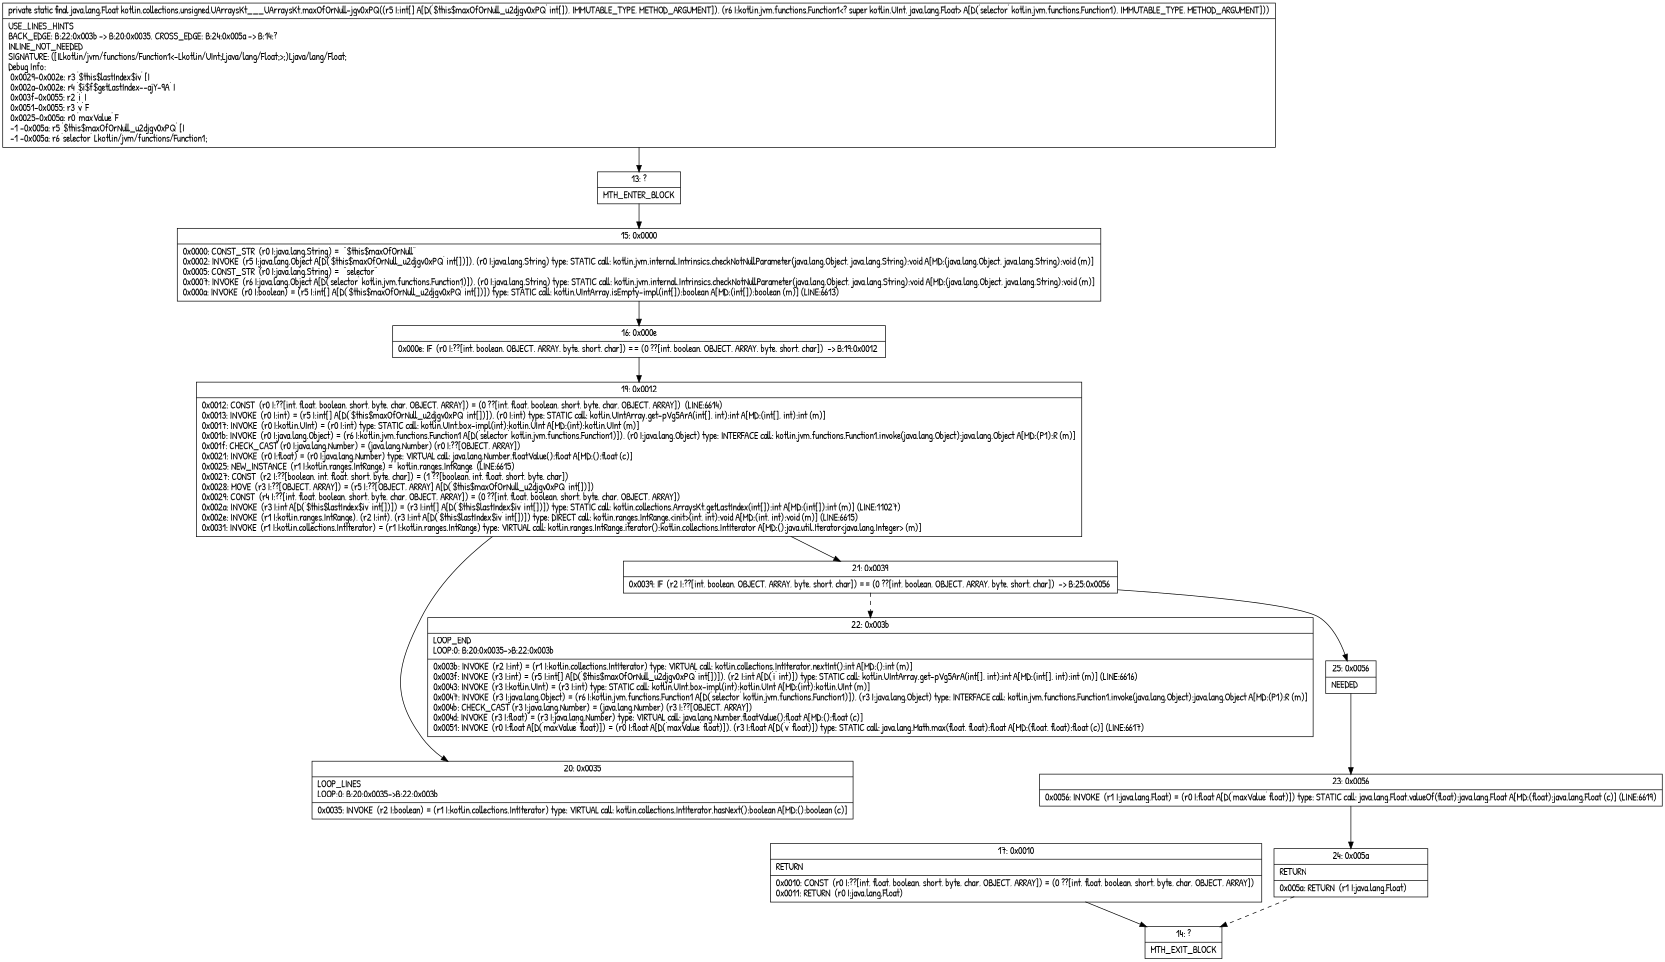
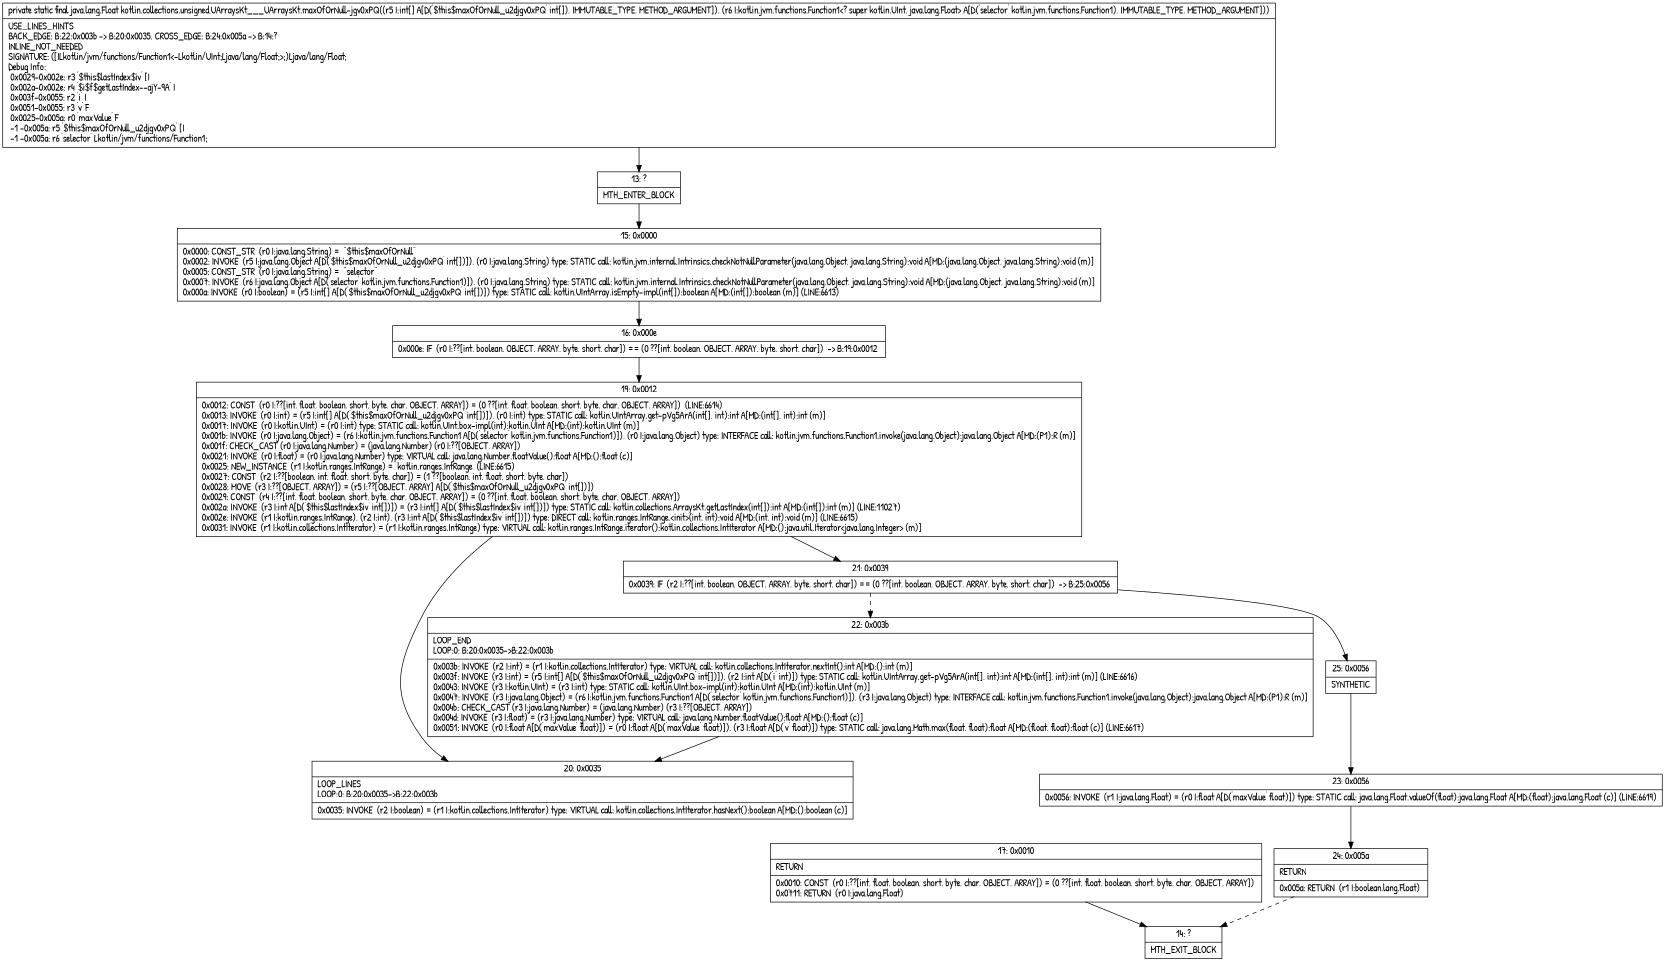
(1345, 685) -> (1351, 685)
none -> (690, 748)
(1344, 888) -> (1351, 888)
(840, 894) -> (841, 894)
